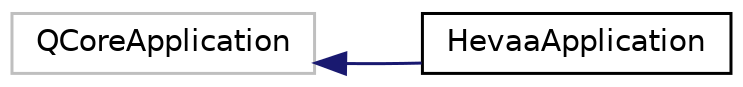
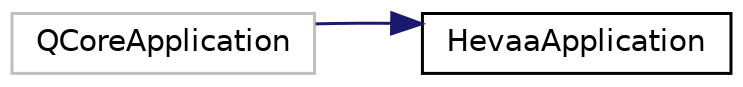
(384, 64) -> (353, 23)
